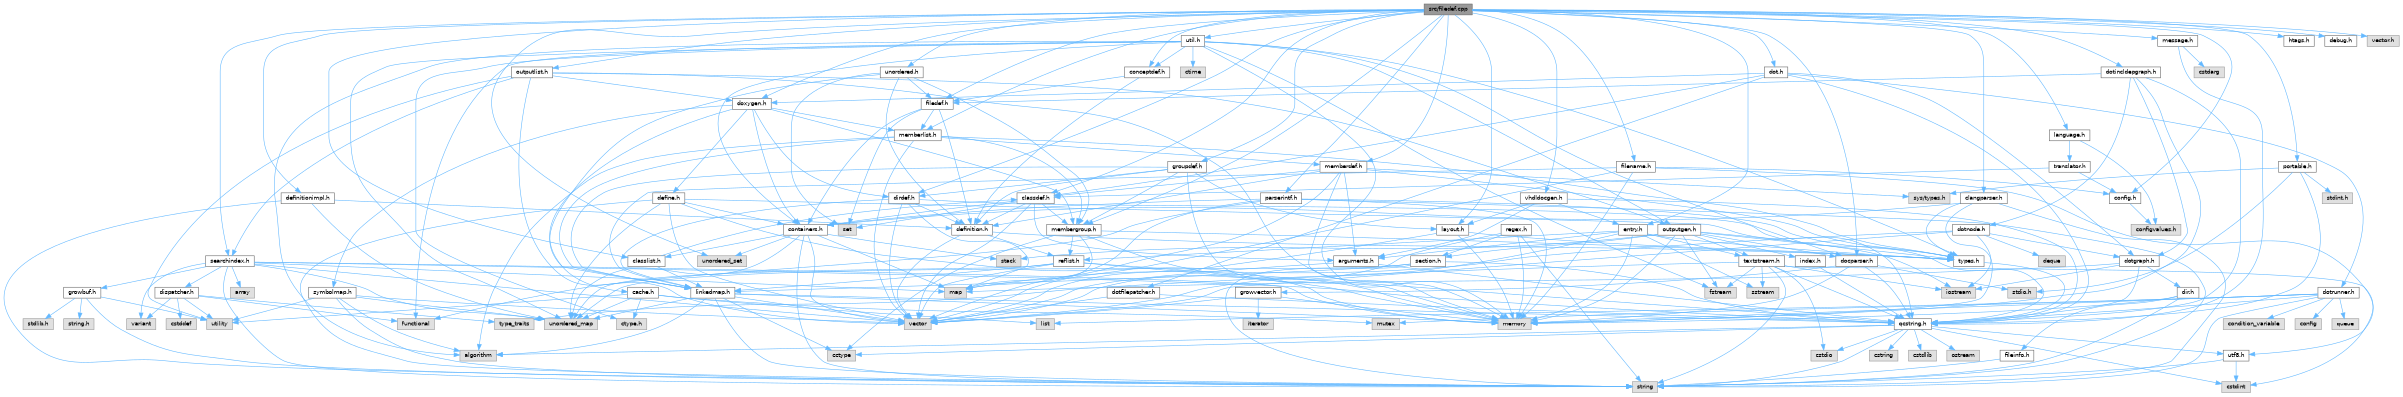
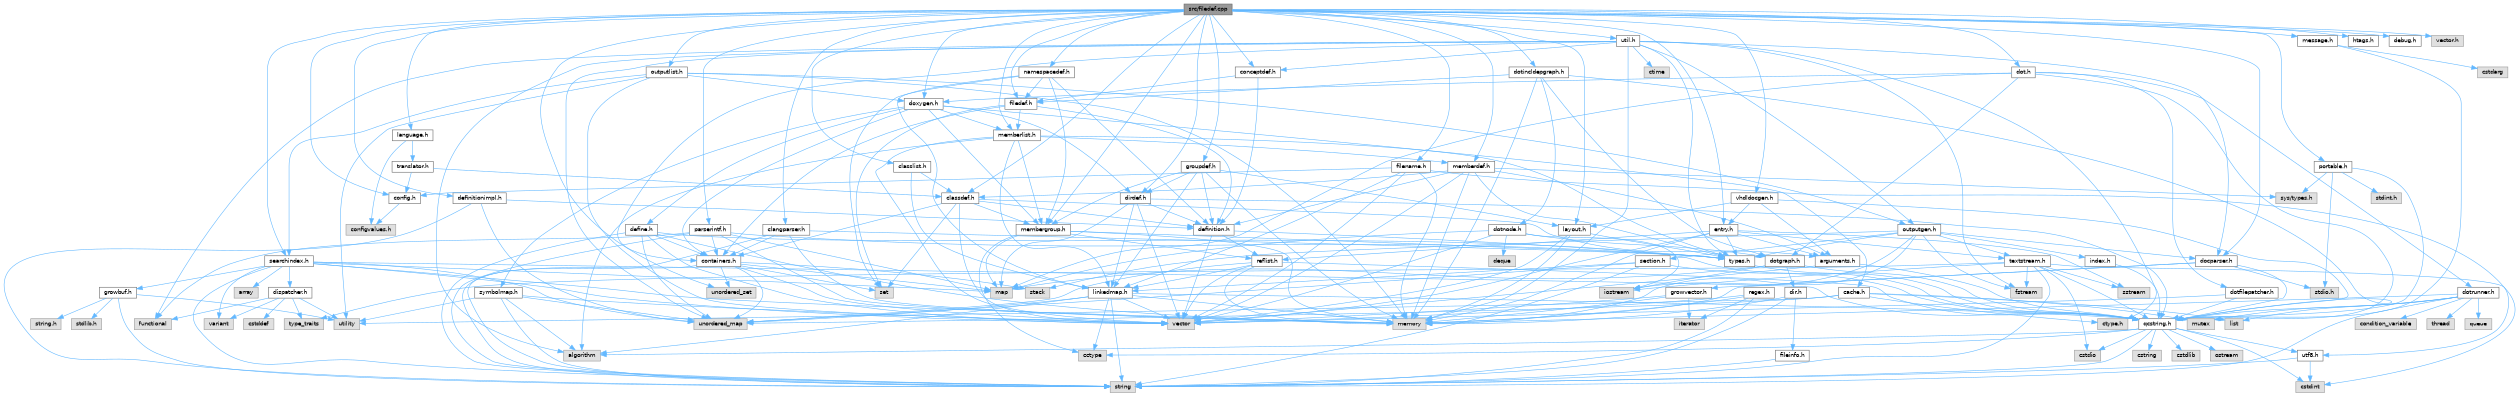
(902, 72) -> (1047, 72)
(1430, 135) -> (1503, 131)
(727, 245) -> (818, 280)
(1475, 245) -> (1727, 307)
(2308, 324) -> (2441, 324)
